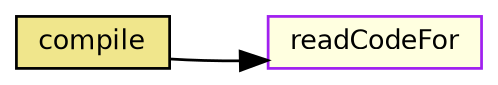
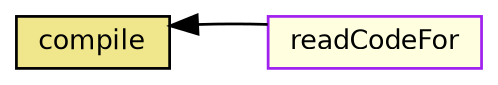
(205, 61) -> (233, 24)
